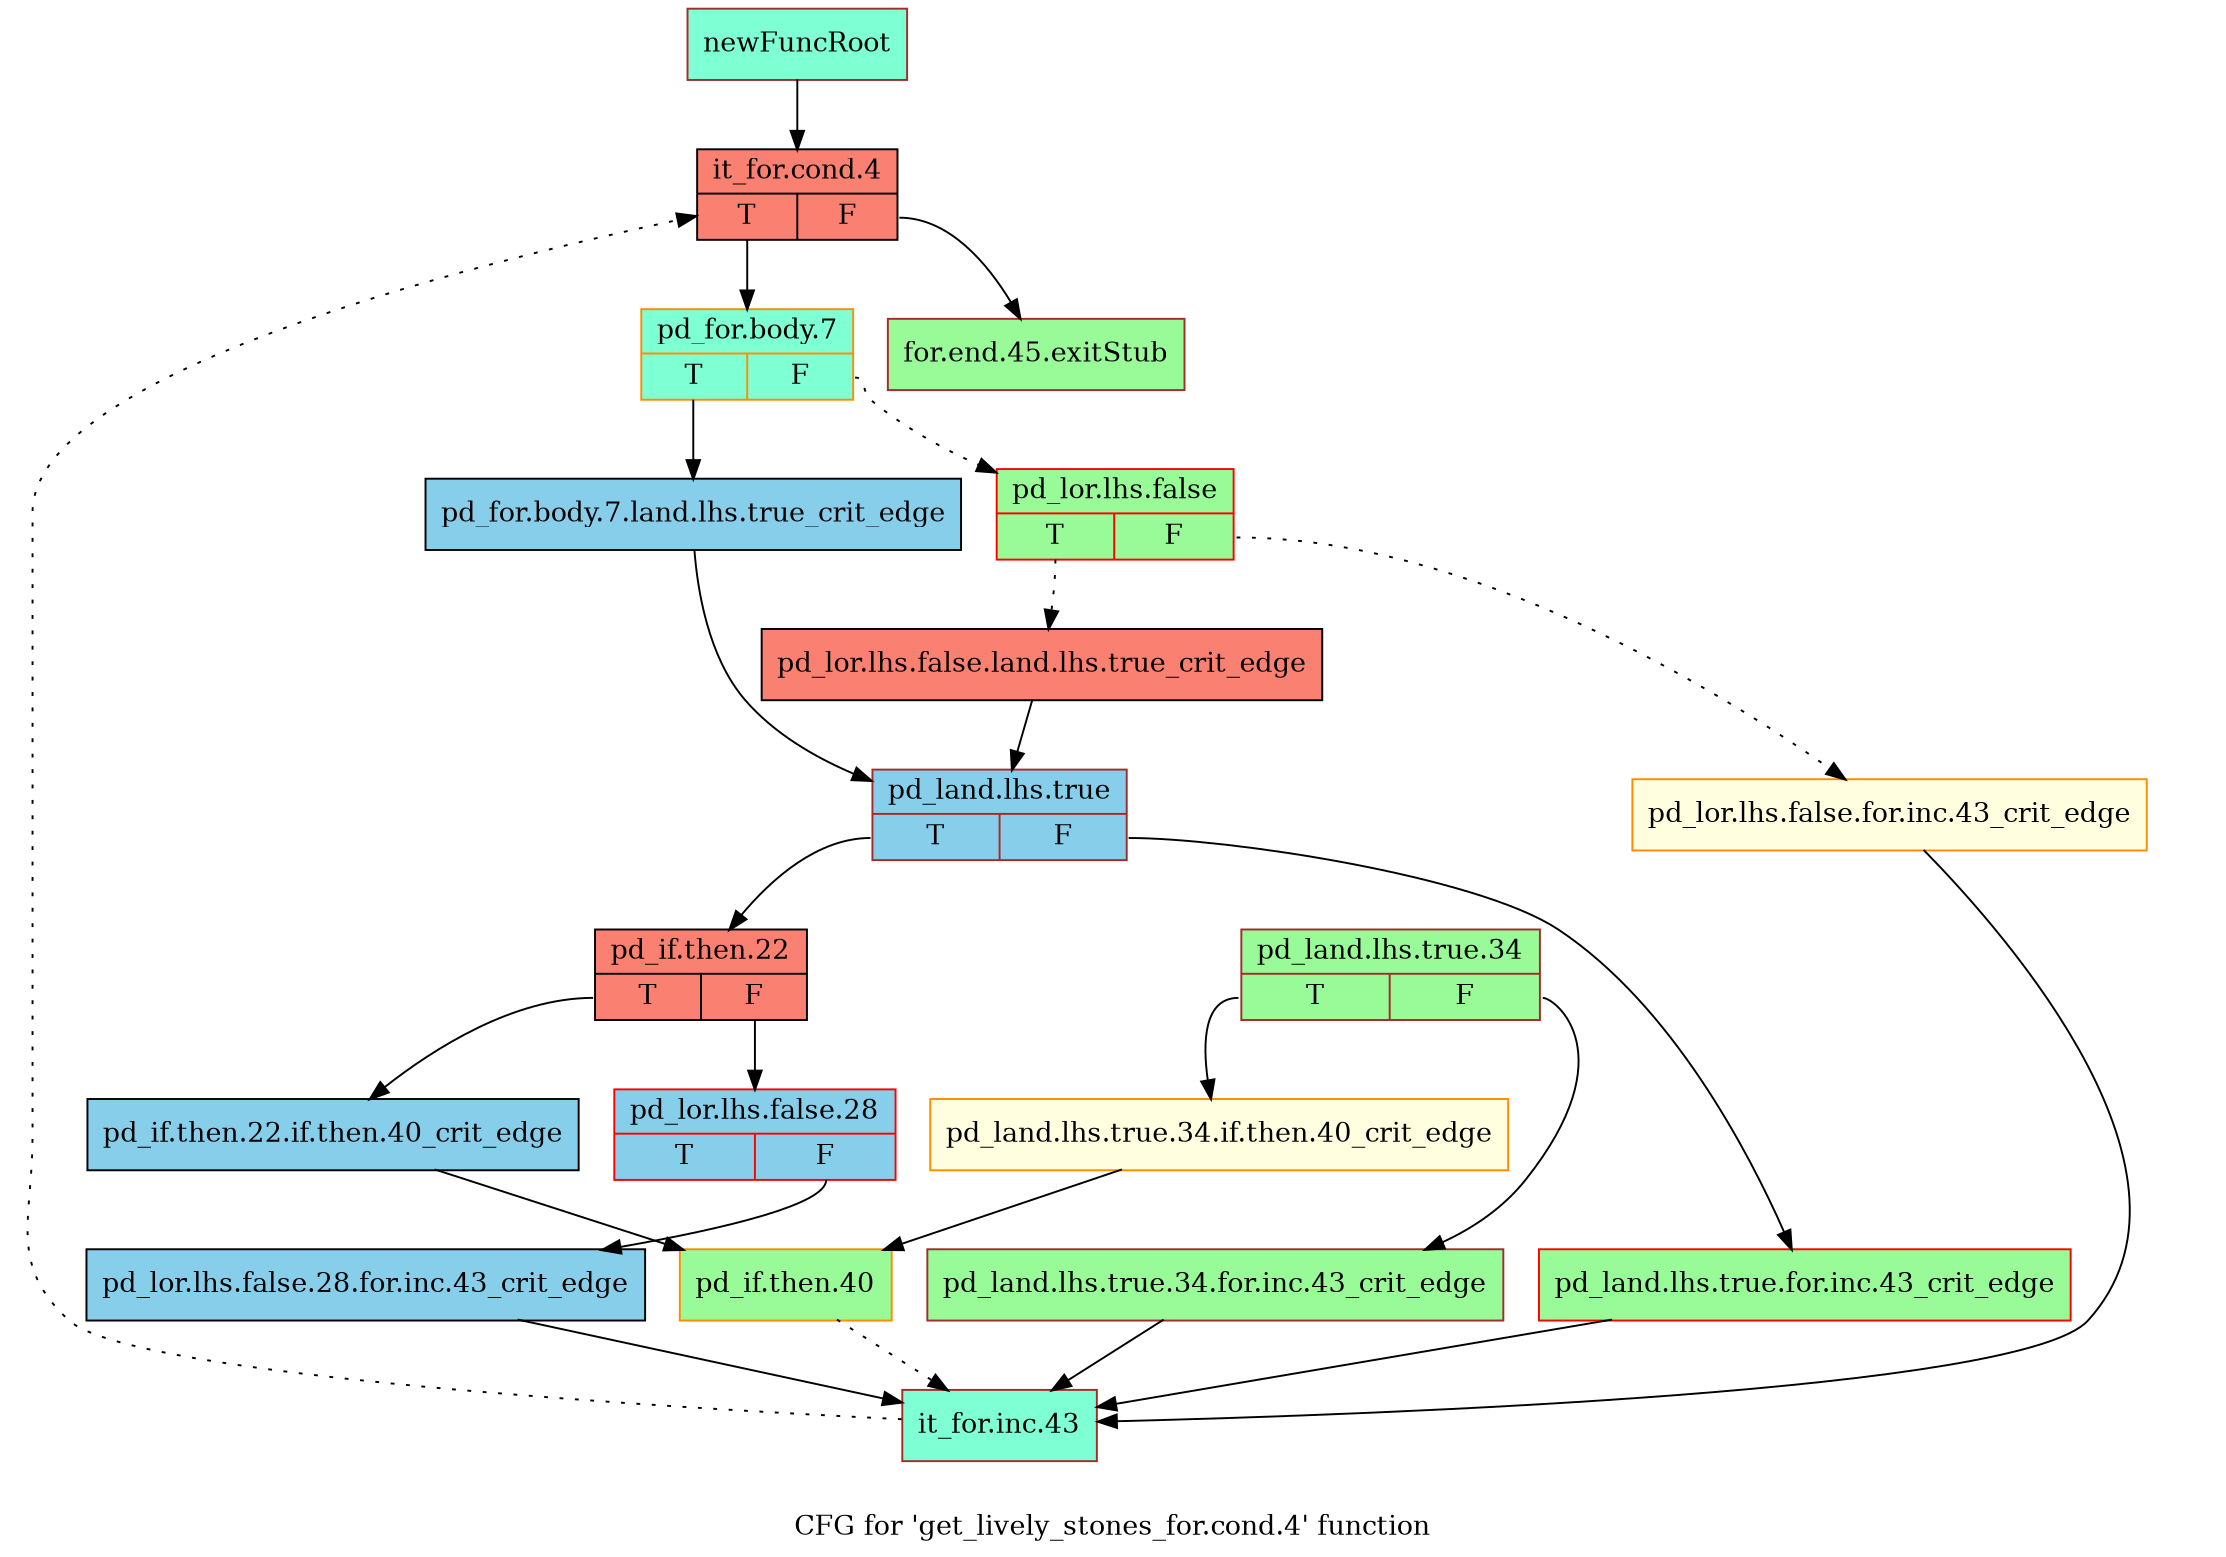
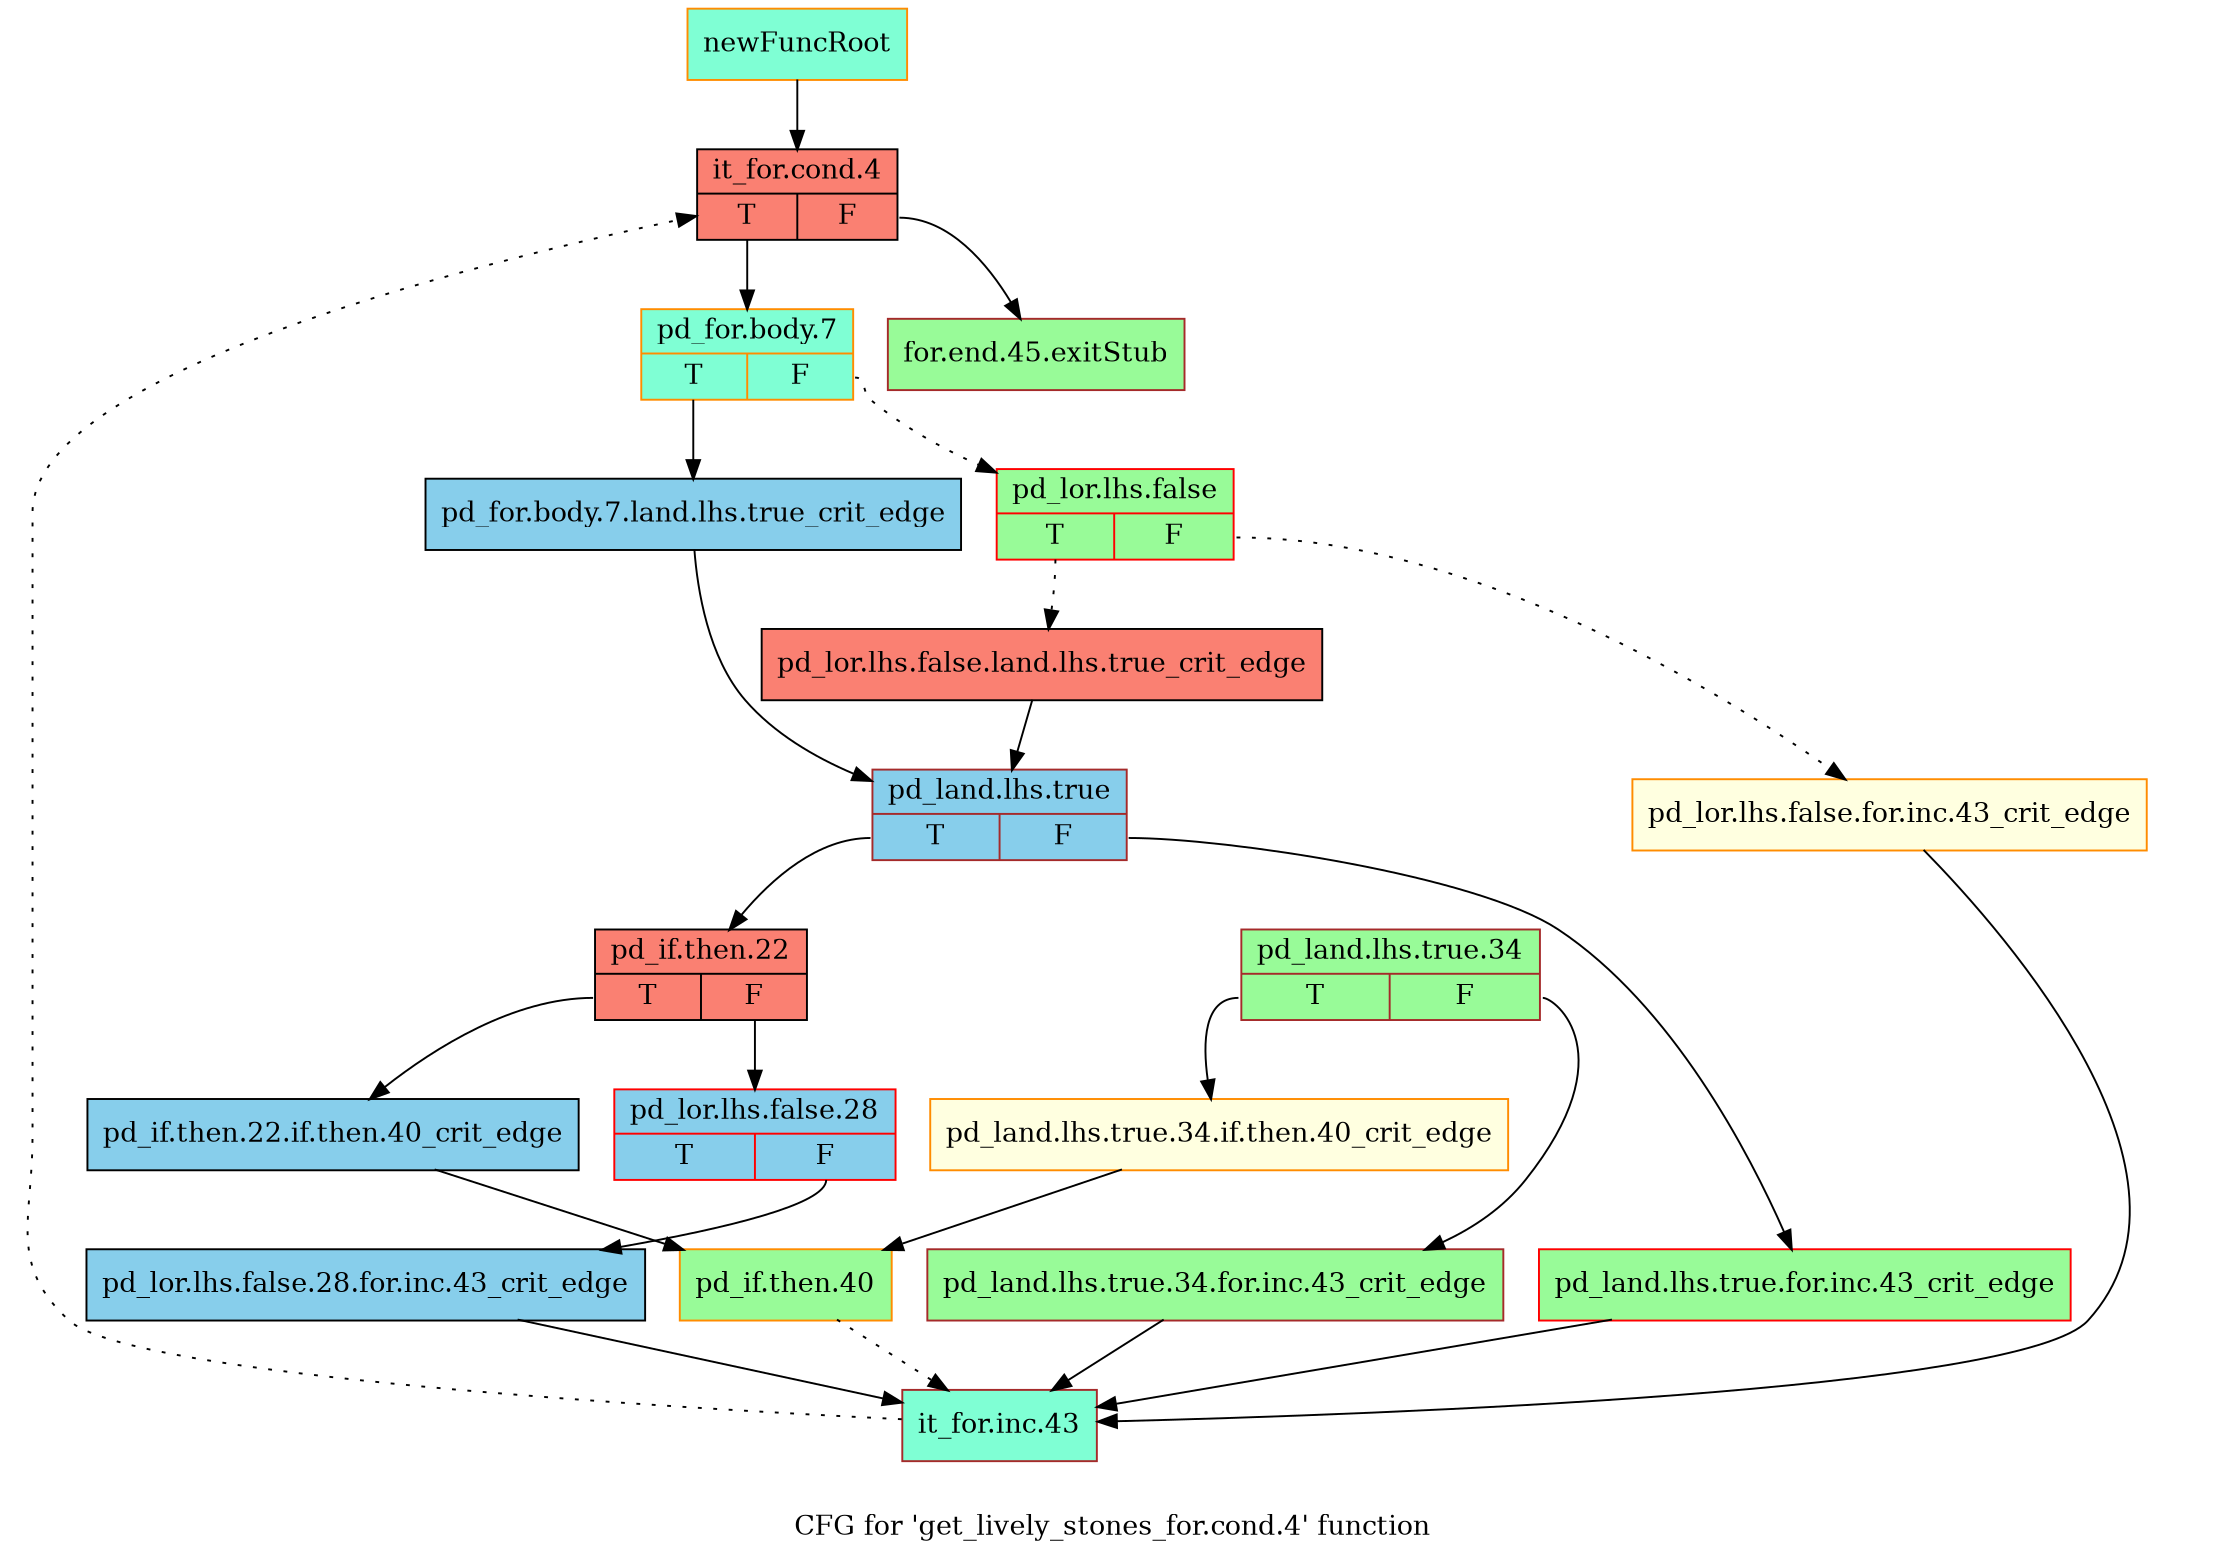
(797, 44) -> (797, 44)
